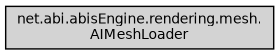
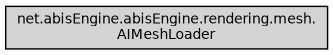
(140, 28) -> (167, 28)
